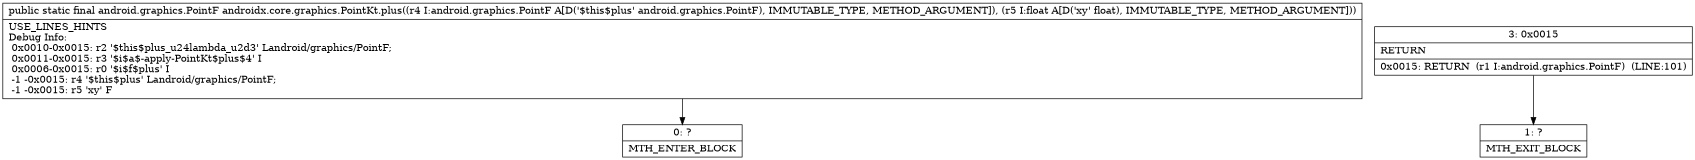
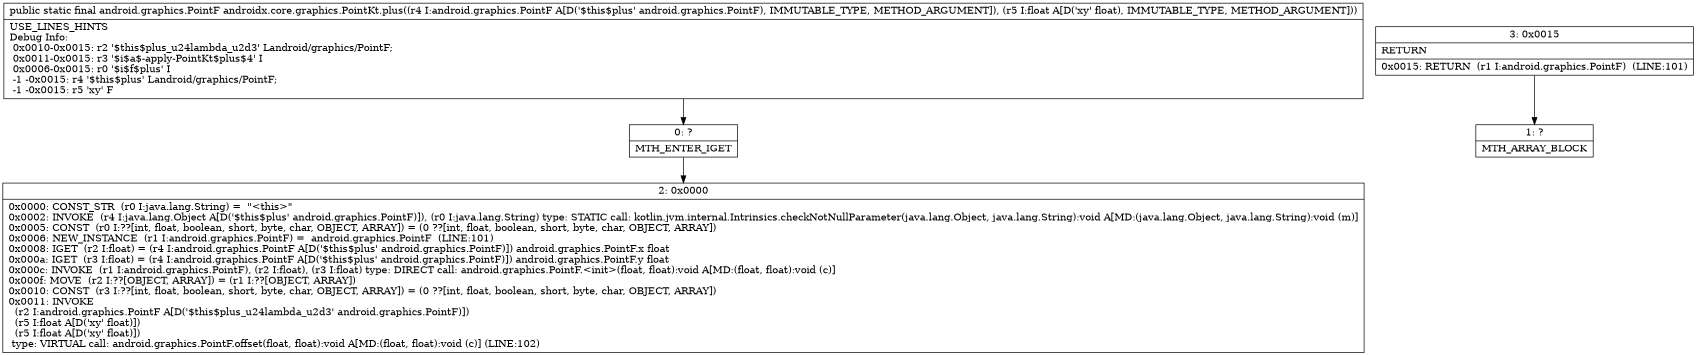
(682, 149) -> (683, 149)
(1533, 149) -> (1535, 149)
none -> (683, 268)
